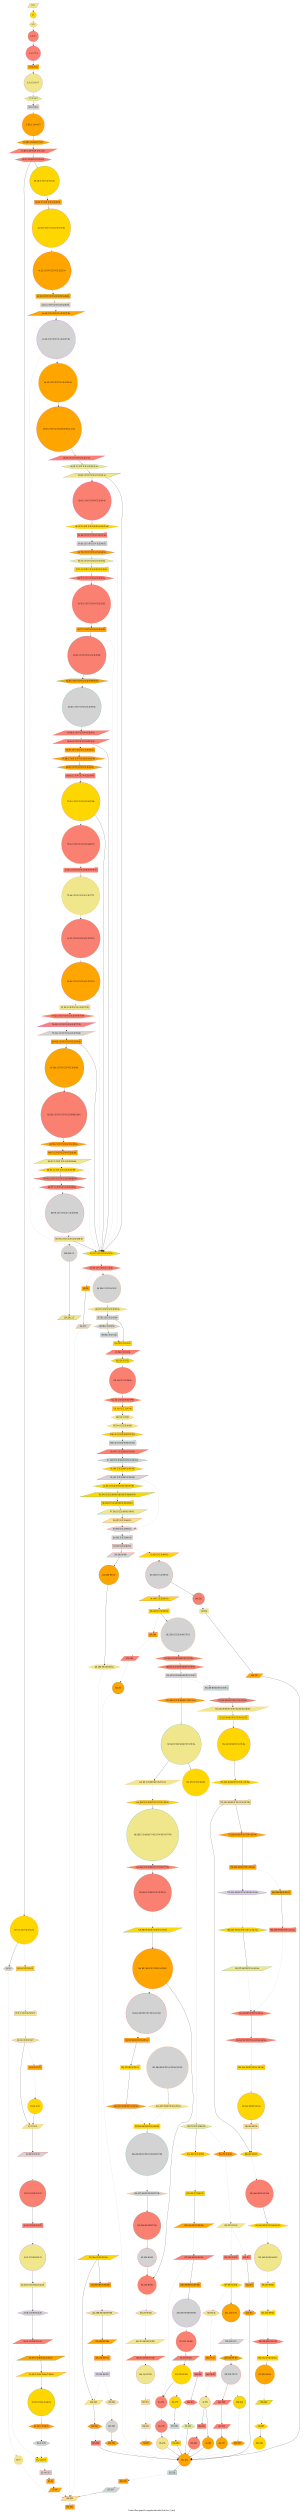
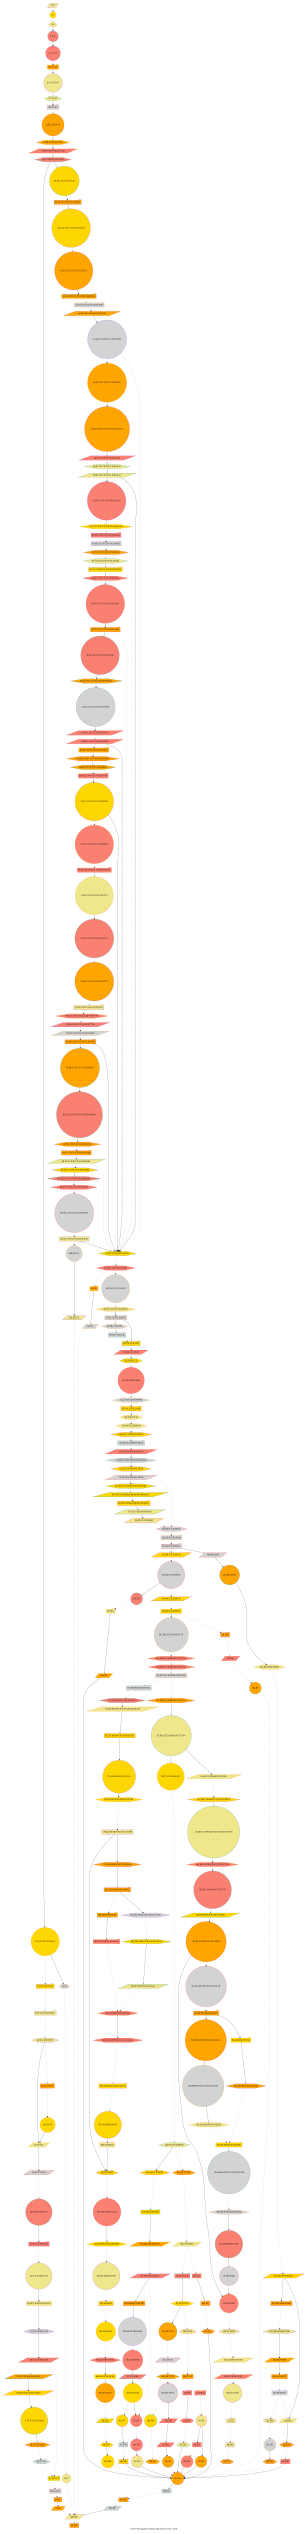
(123, 1400) -> (131, 1400)
none -> (206, 2040)
(268, 2313) -> (106, 2332)
